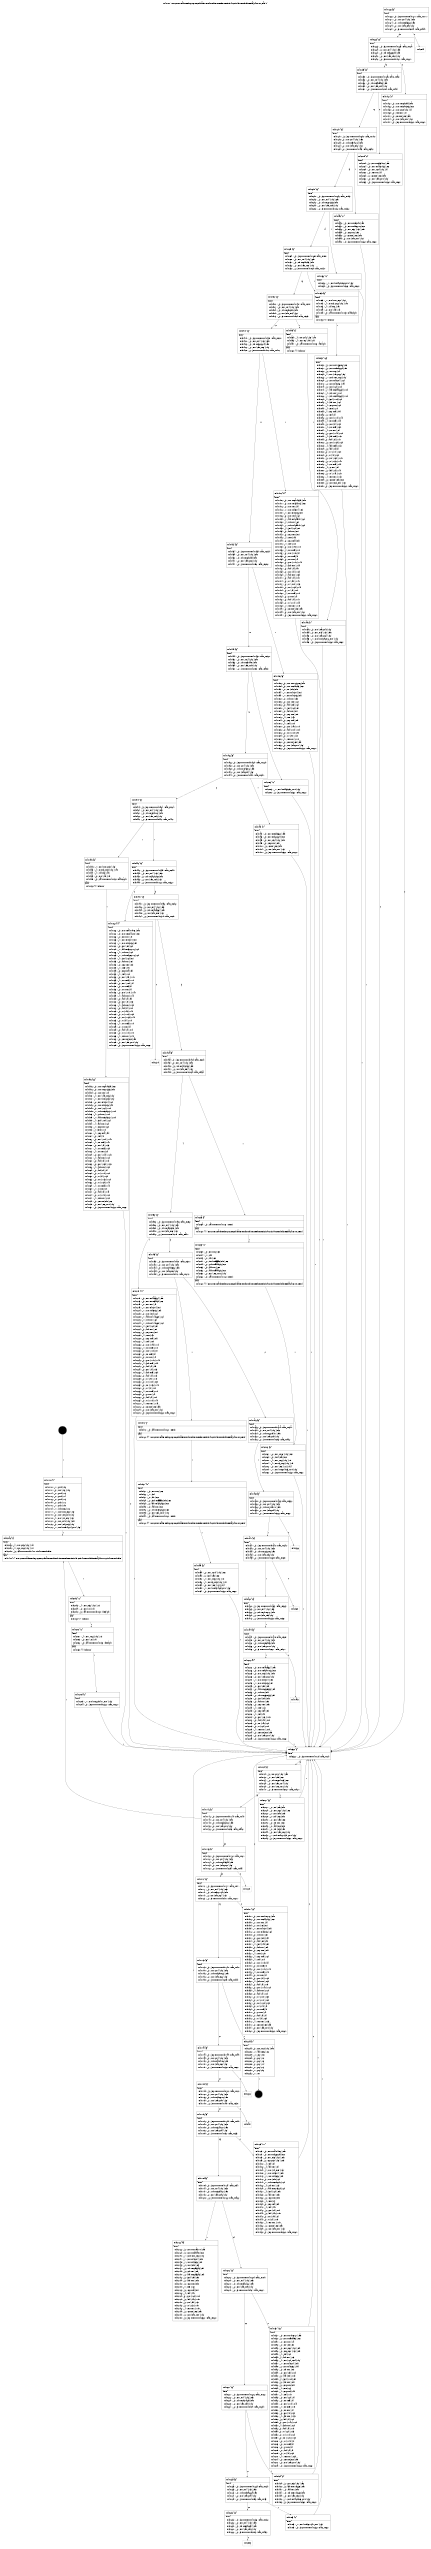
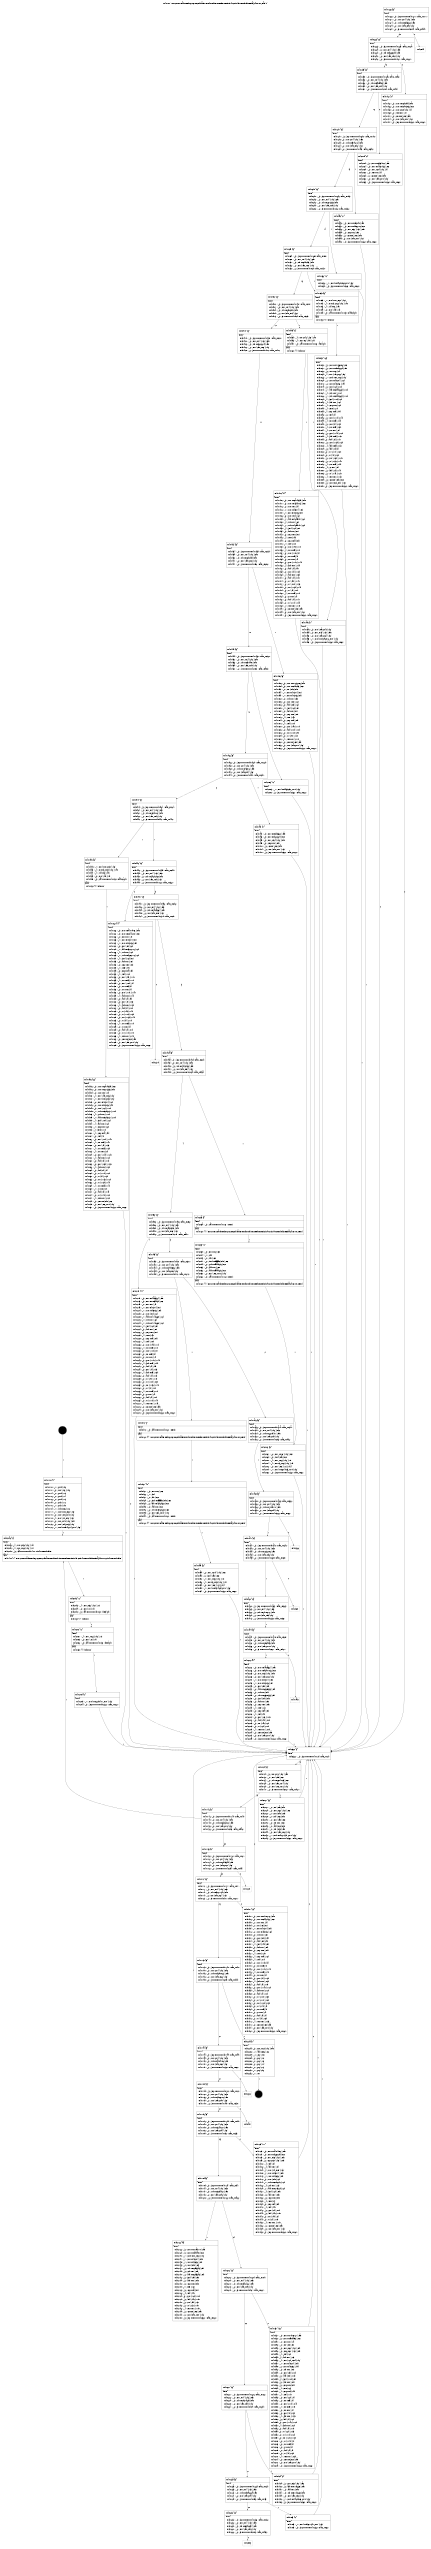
(274, 422) -> (302, 422)
